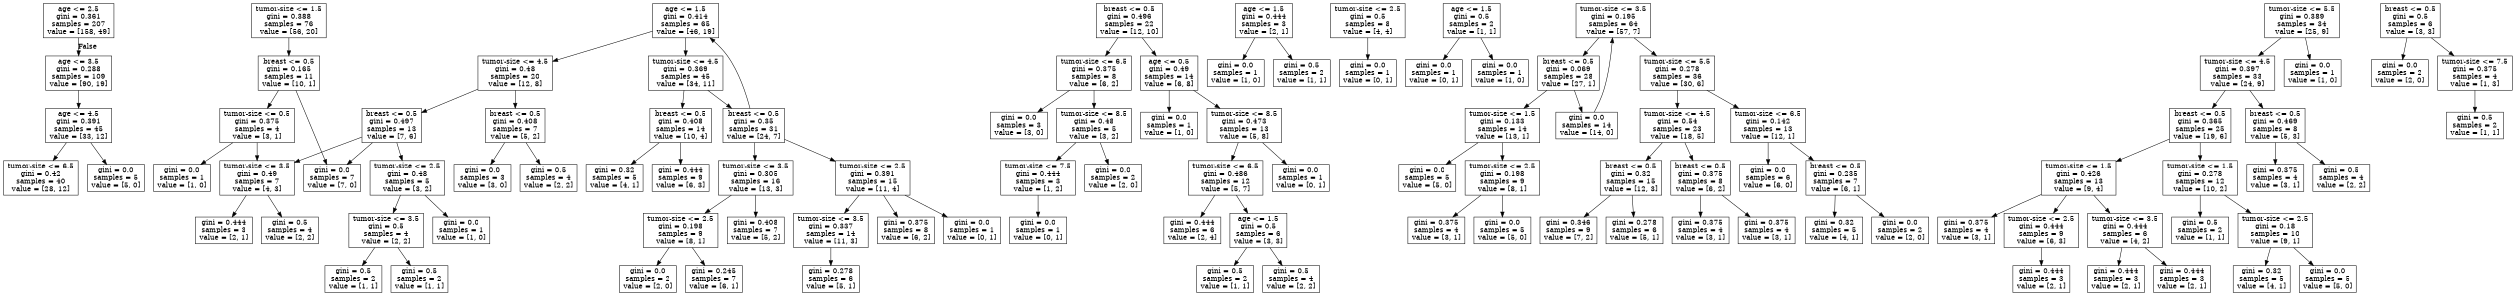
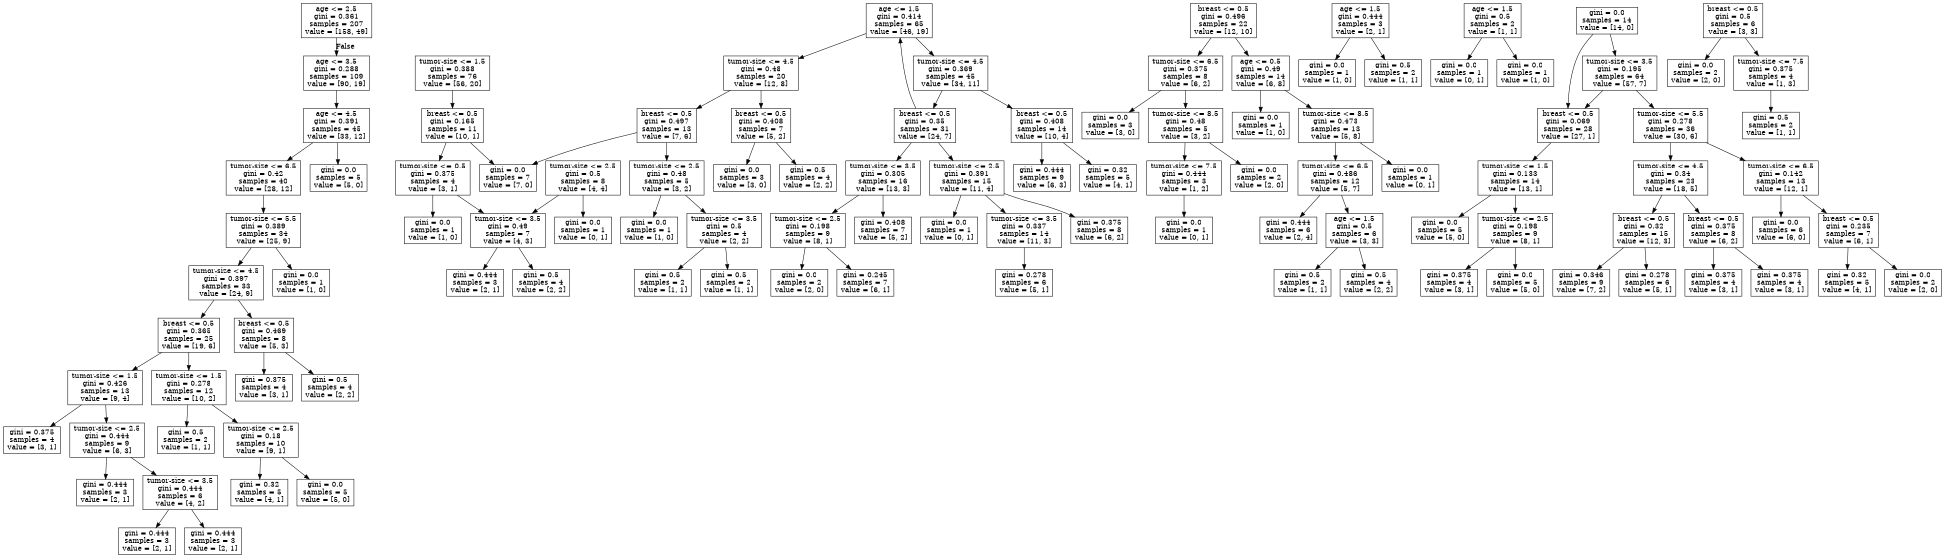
(1577, 99) -> (1574, 66)
(1677, 126) -> (1671, 178)
(331, 149) -> (548, 203)
none -> (263, 202)
(2100, 202) -> (141, 465)
